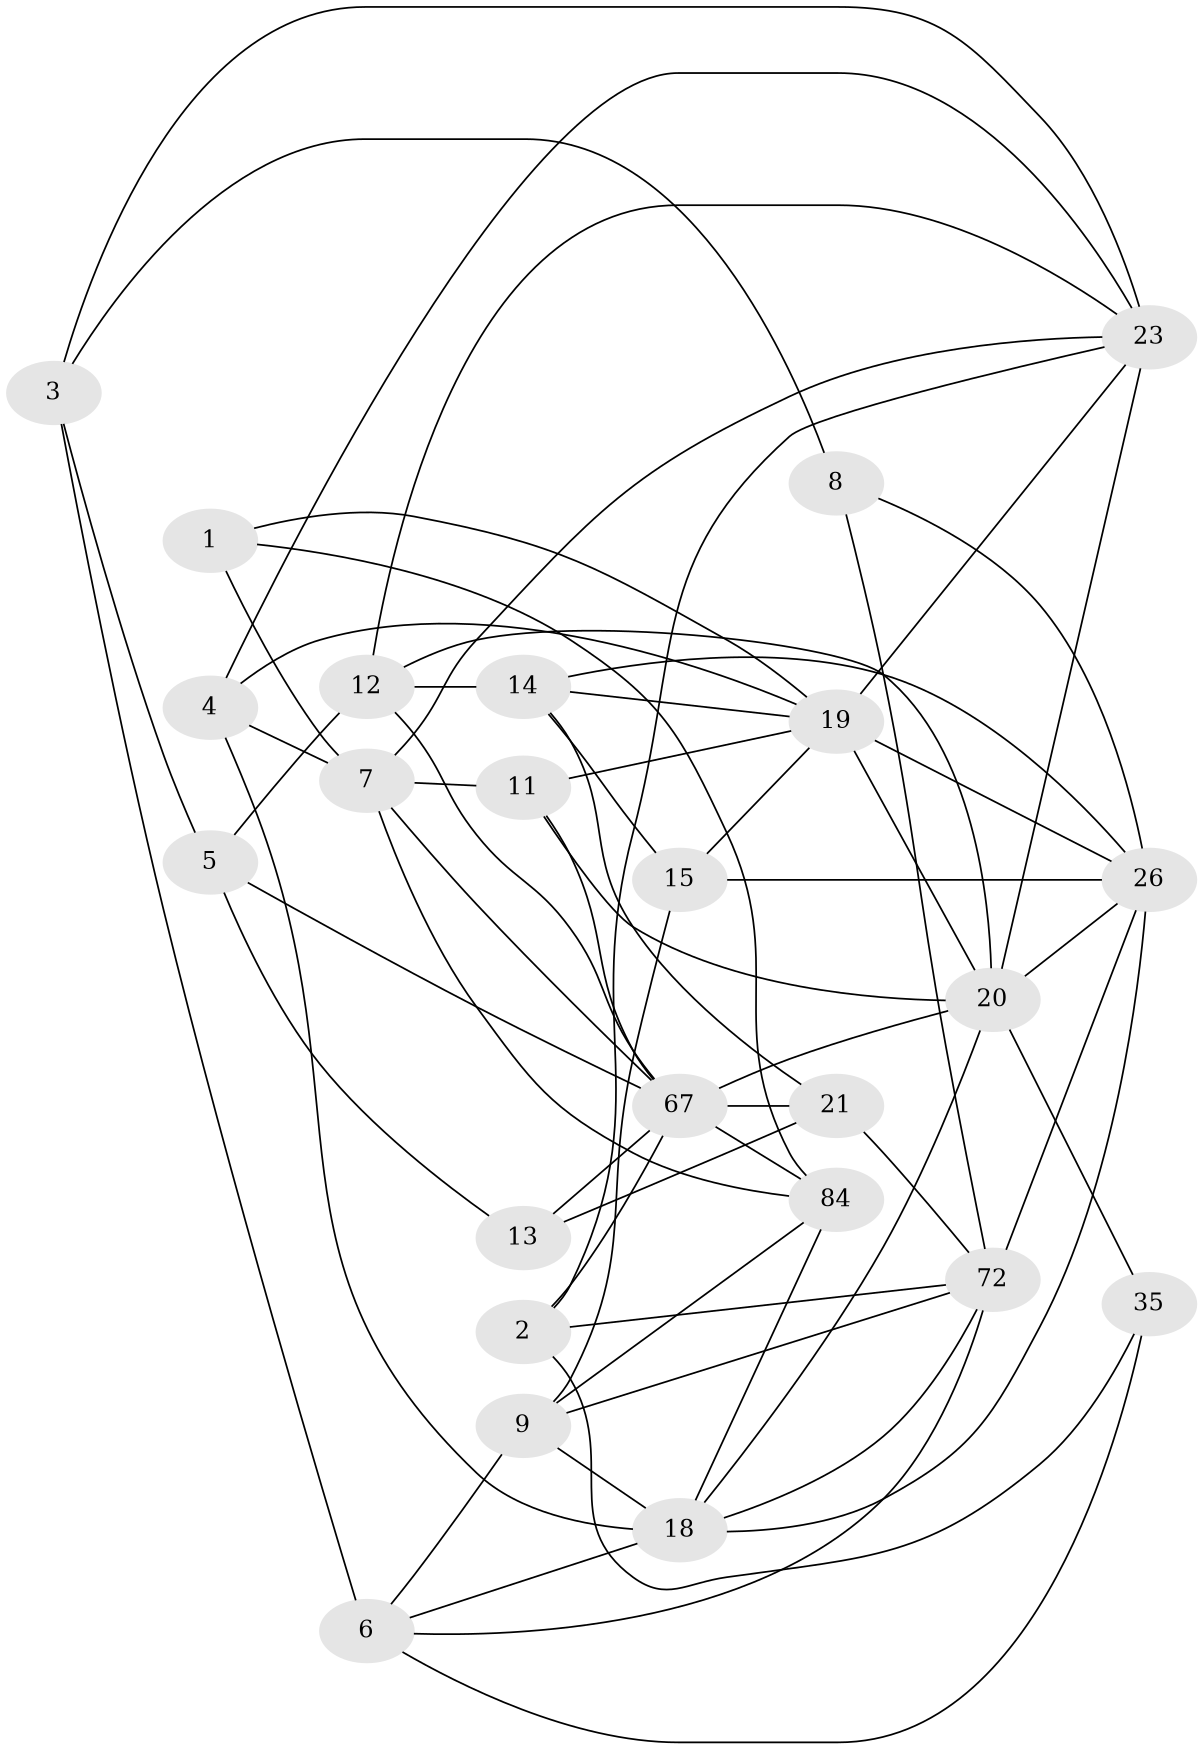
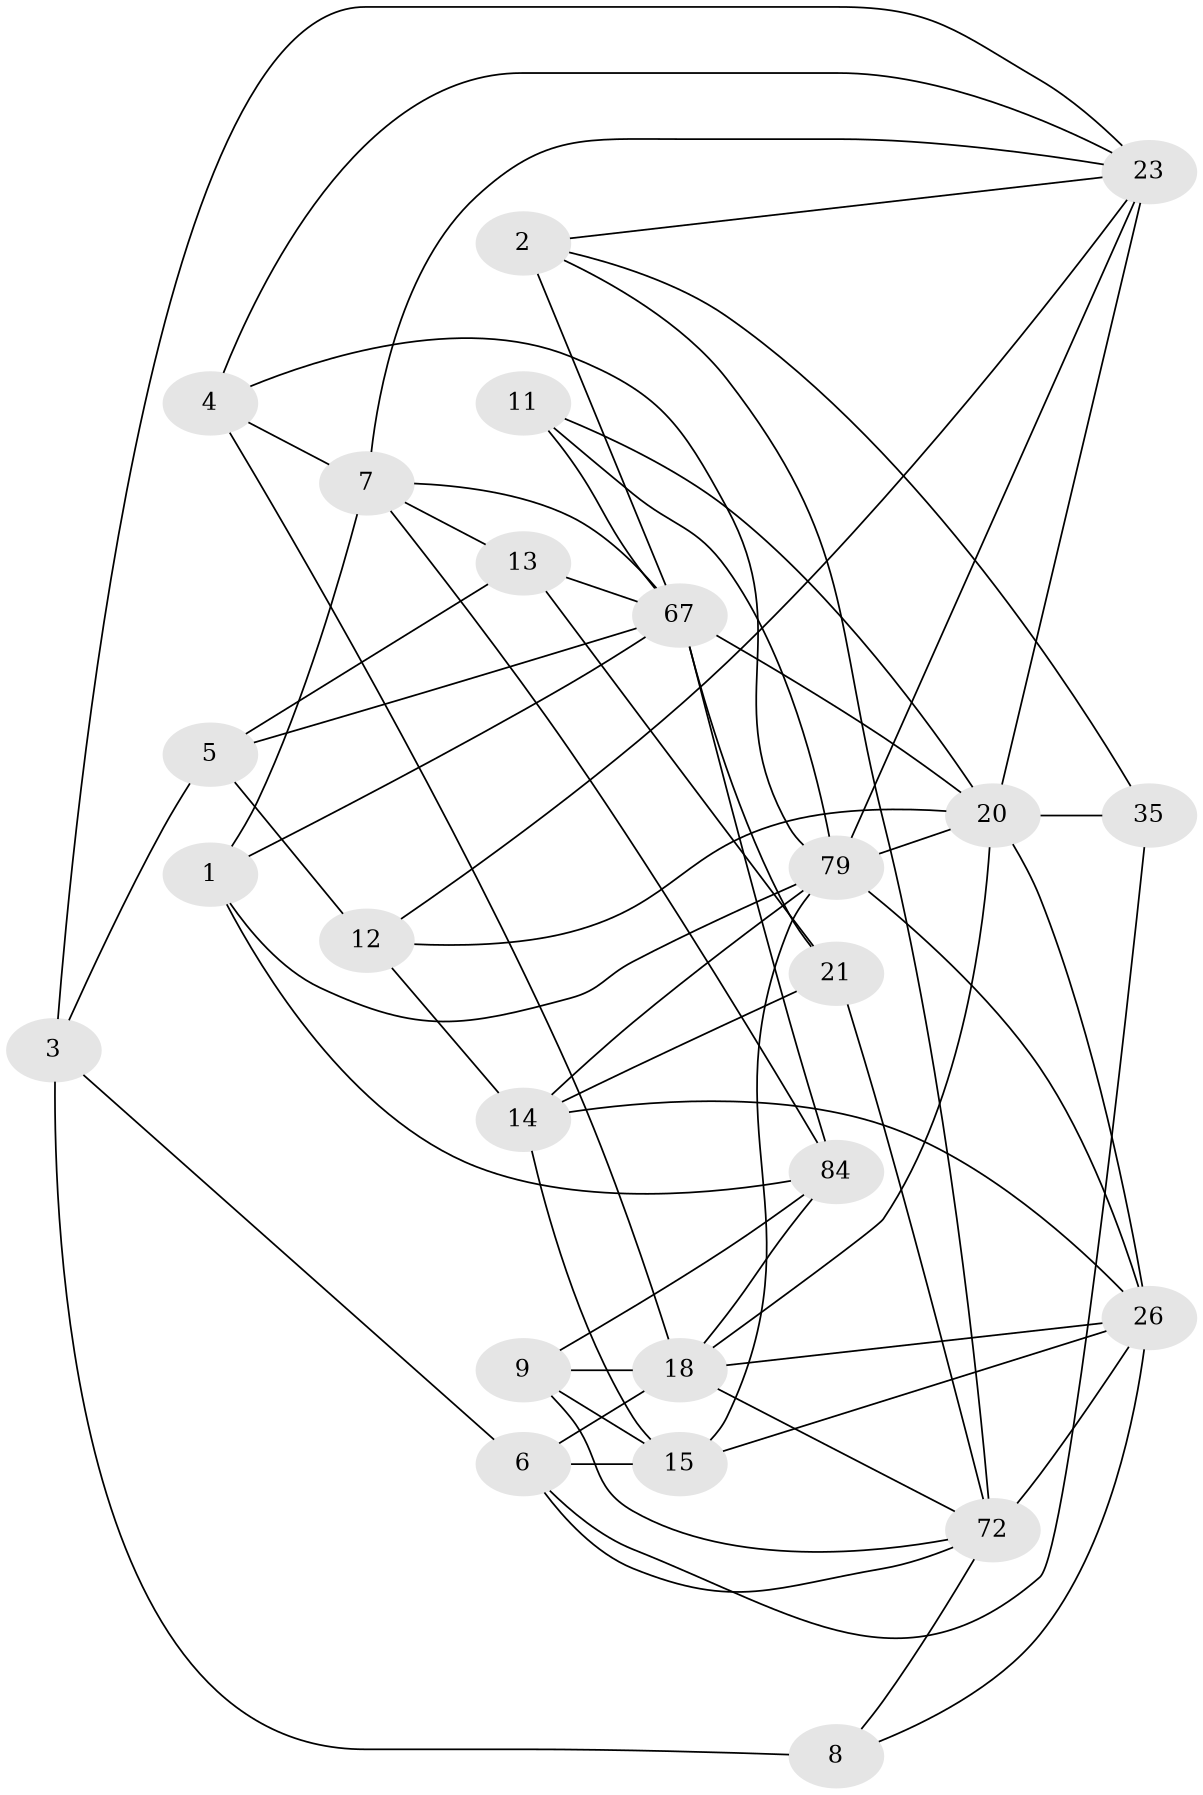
(836, 722) -> (836, 868)
(458, 785) -> (445, 523)
(534, 889) -> (450, 751)
(448, 1530) -> (607, 1464)
